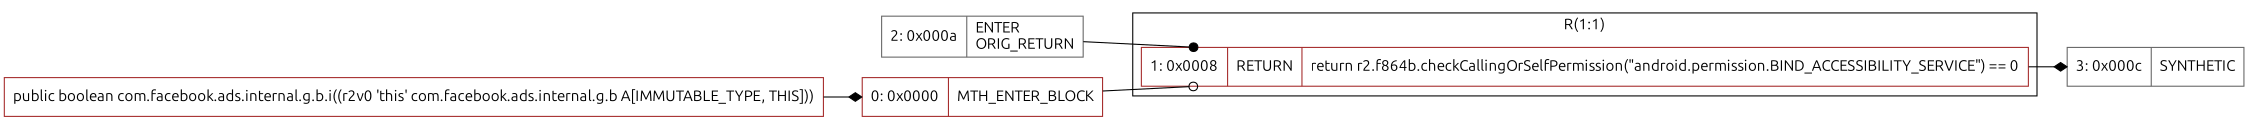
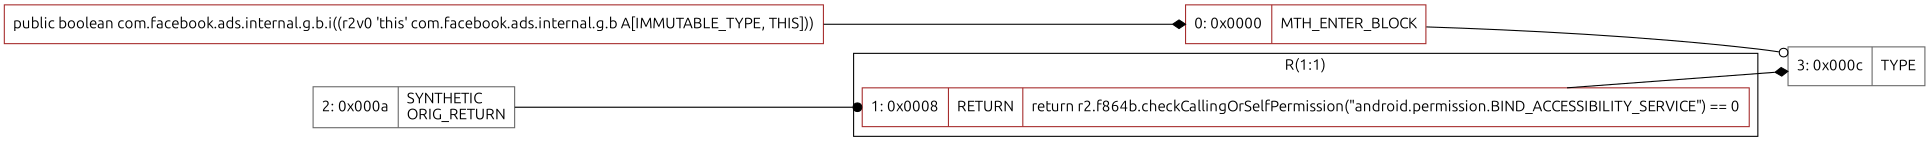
(998, 28) -> (445, 99)
(2198, 66) -> (1899, 66)
(1146, 89) -> (1603, 35)
